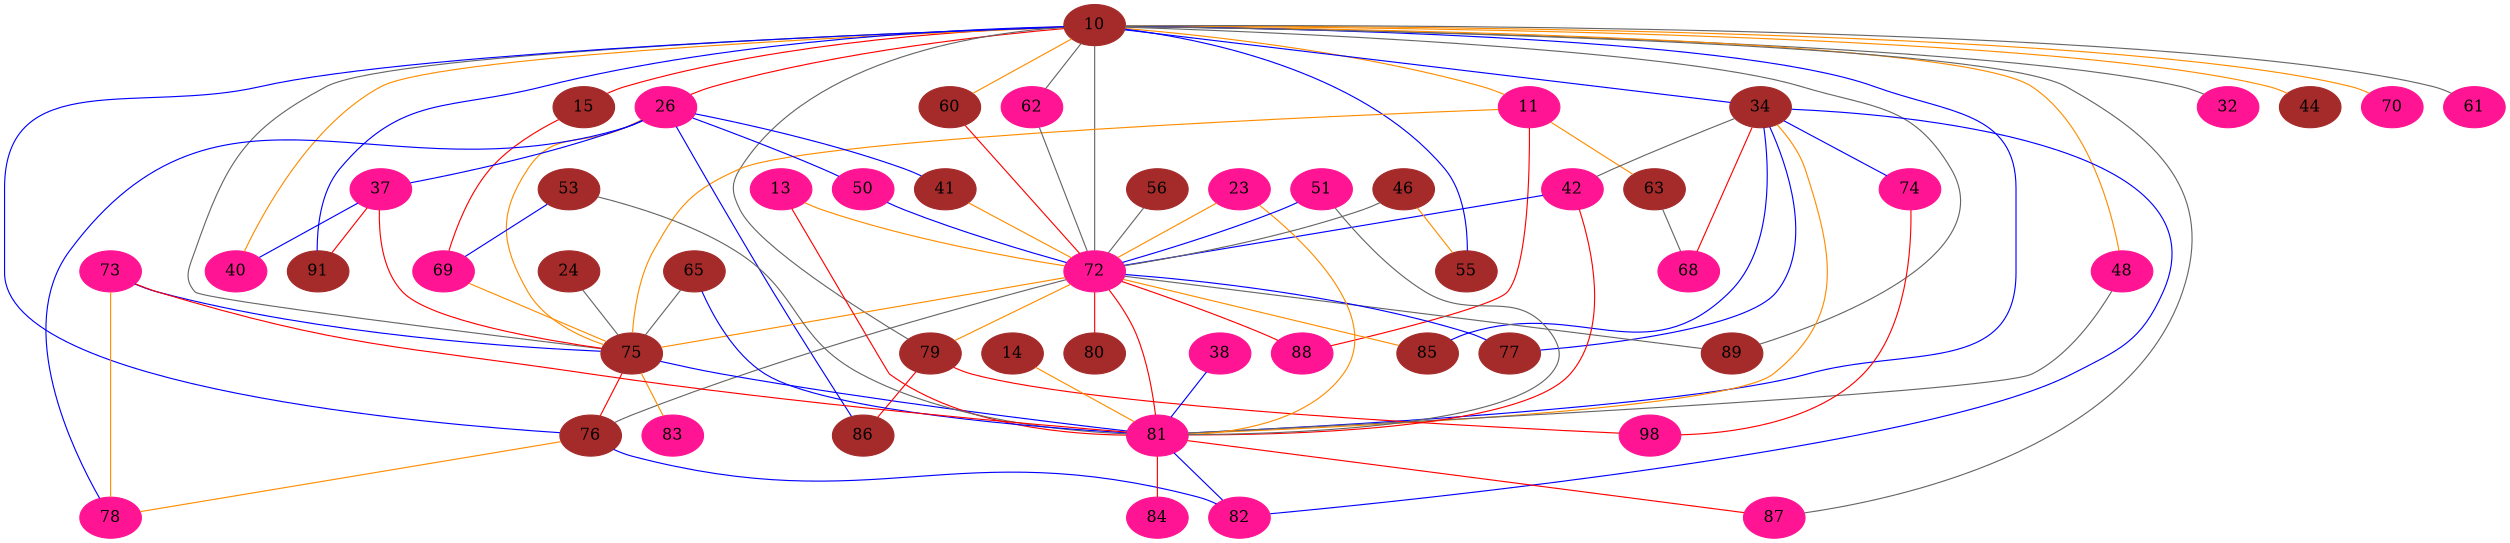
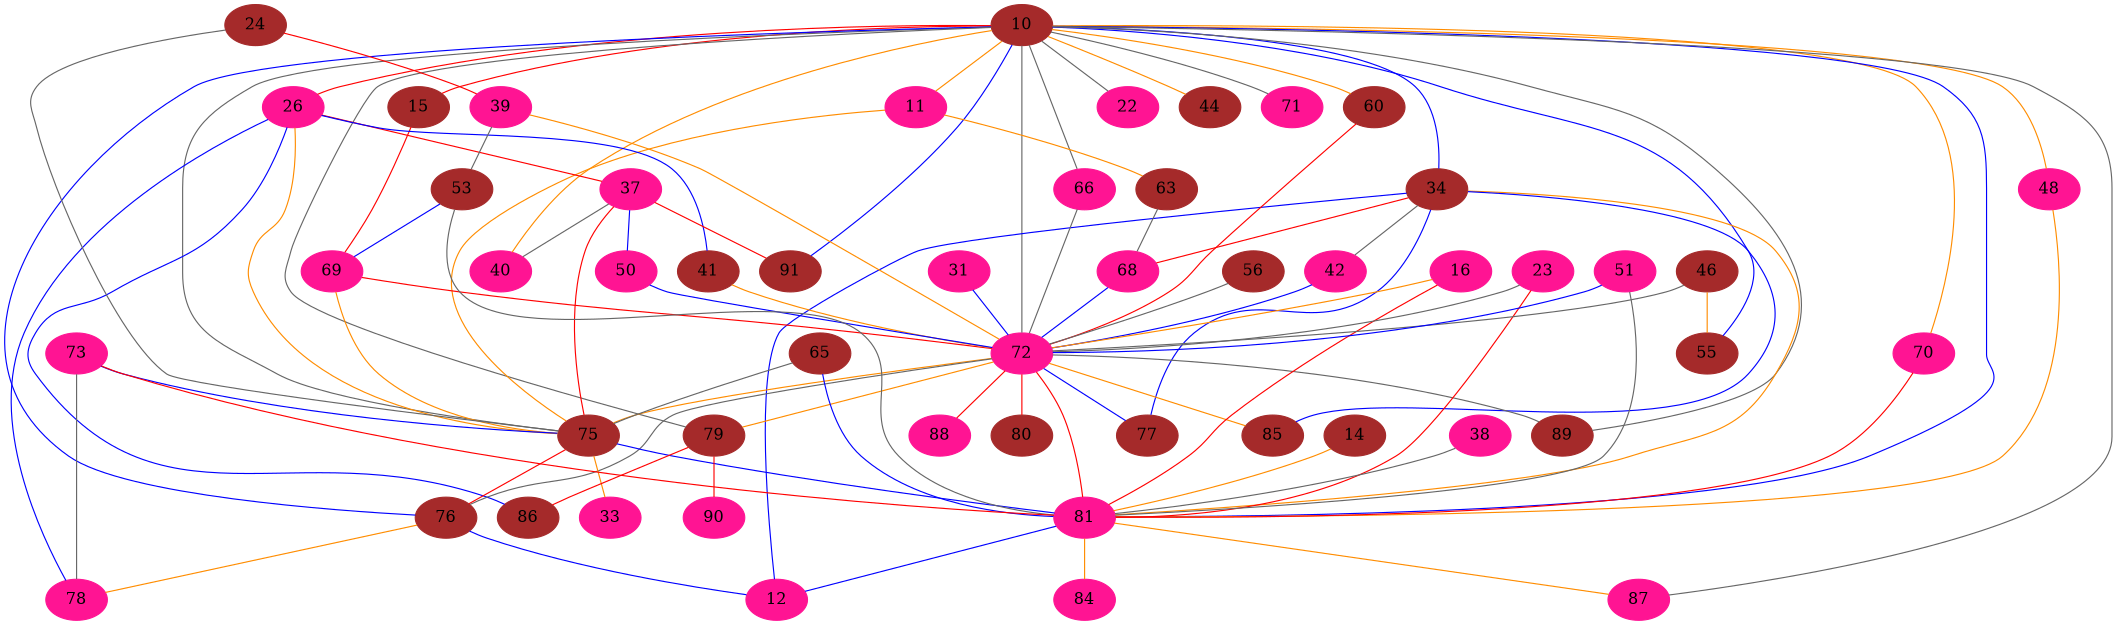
none -> (501, 107)
(1032, 107) -> (1085, 189)
(2228, 107) -> (1128, 107)
(2474, 107) -> (1292, 107)
(770, 147) -> (628, 230)
(528, 157) -> (462, 148)
(781, 189) -> (1461, 271)
(1910, 189) -> none
(309, 230) -> (566, 230)
(1167, 230) -> (1347, 325)
none -> (959, 271)
(1500, 297) -> none
none -> (614, 309)
none -> (1075, 312)
(1350, 358) -> (1385, 462)
(111, 394) -> (77, 477)
(1189, 395) -> (1287, 489)
(1537, 395) -> (1535, 506)
(1669, 407) -> (1692, 504)
(673, 436) -> (610, 518)
(1650, 436) -> (714, 518)
(1157, 477) -> (1085, 559)
(1466, 477) -> (1362, 559)
(1239, 518) -> (777, 600)
